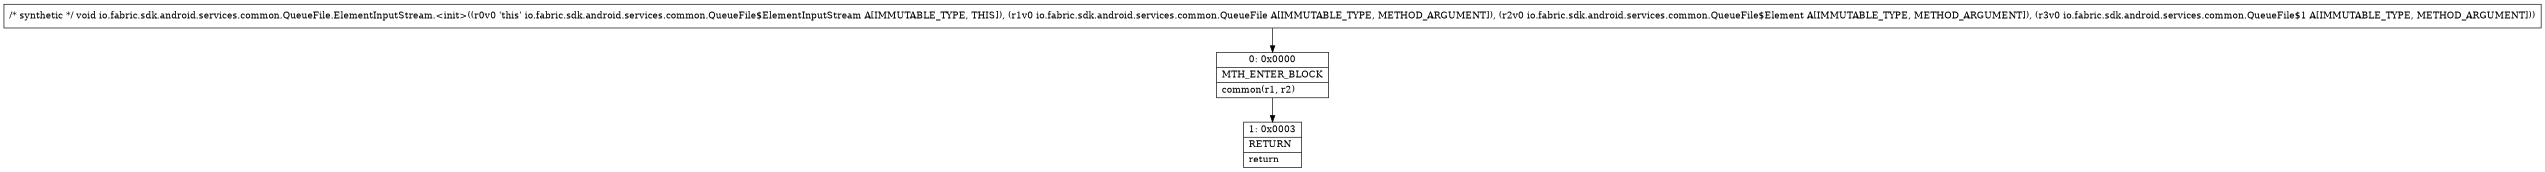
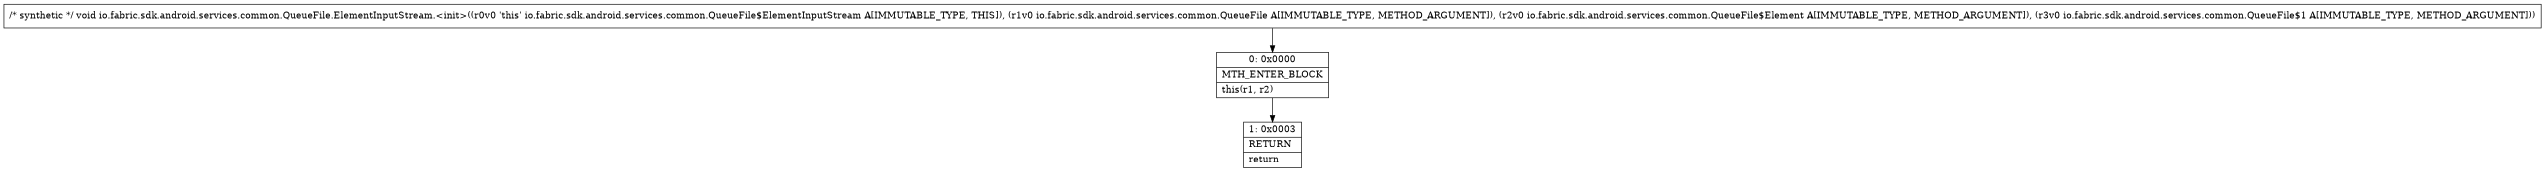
(1259, 90) -> (1248, 90)
